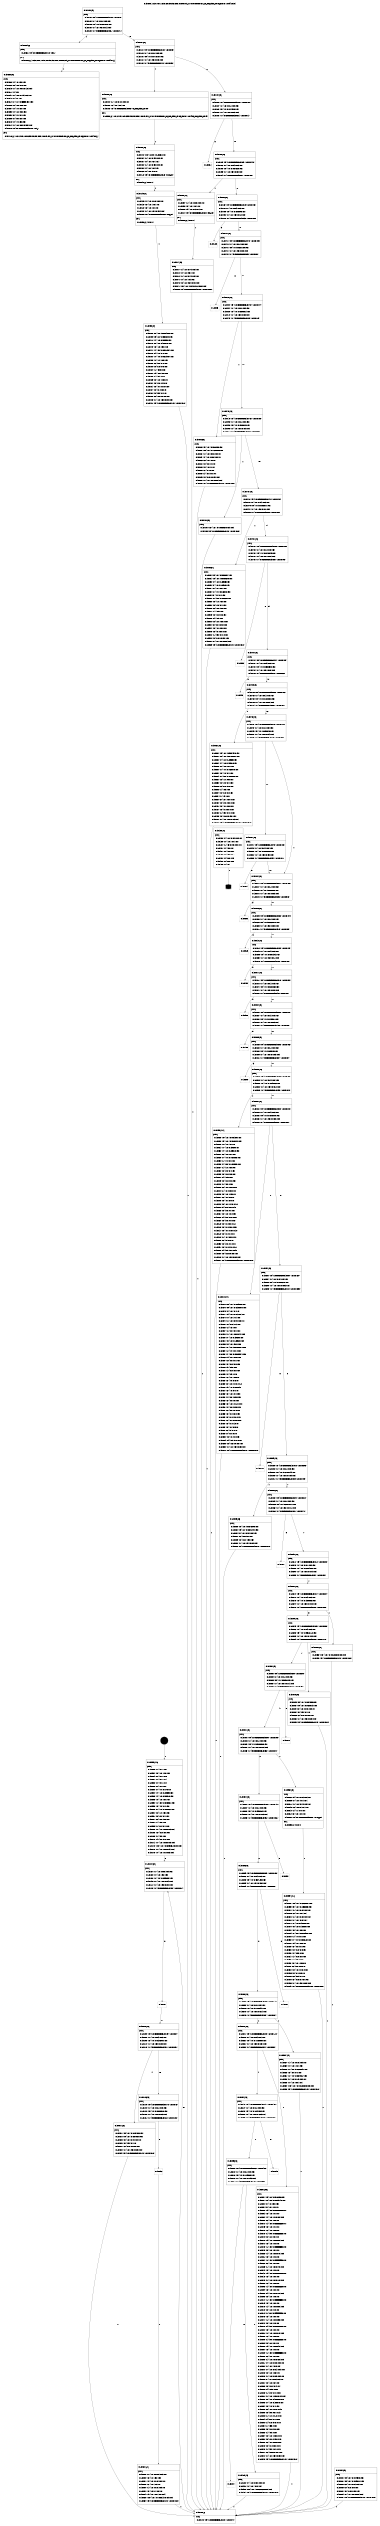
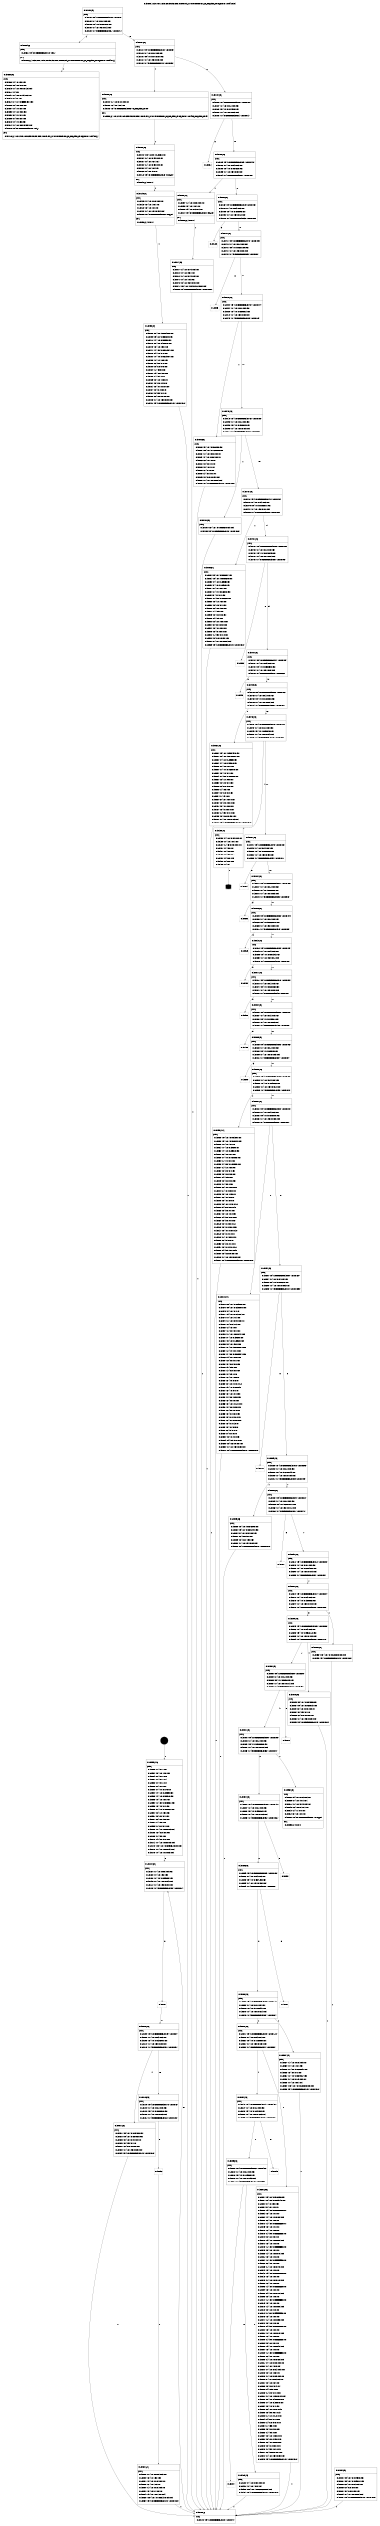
(291, 806) -> (262, 789)
(304, 1941) -> none
